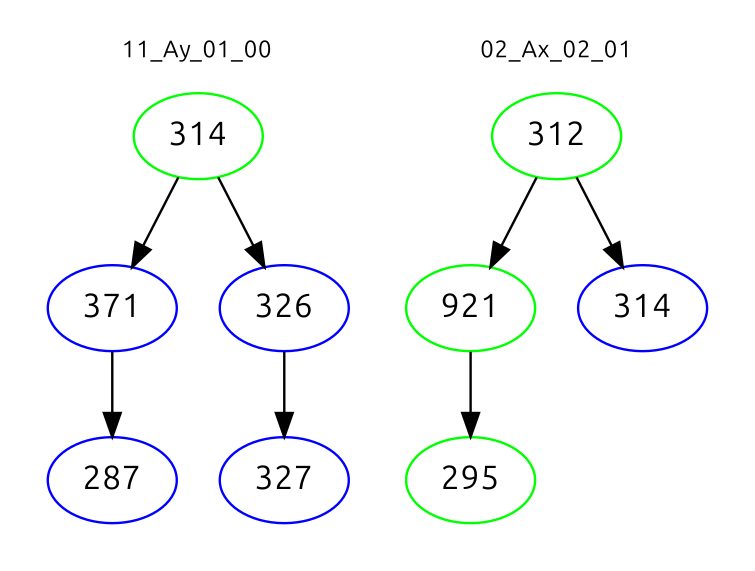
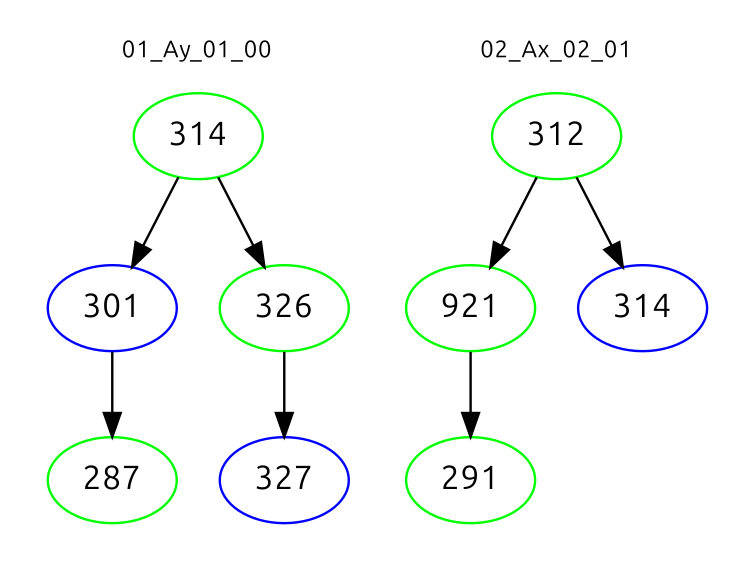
(198, 51) -> (198, 51)
(112, 308) -> (112, 308)
(284, 308) -> (284, 308)
(112, 480) -> (112, 480)
(471, 480) -> (471, 480)
